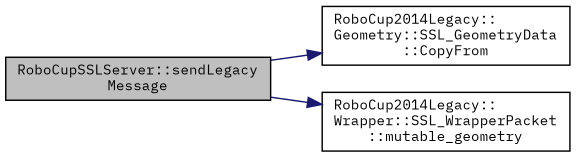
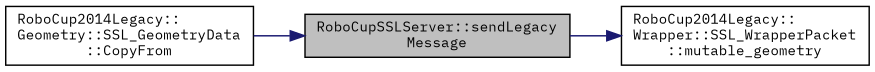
(289, 58) -> (272, 36)
